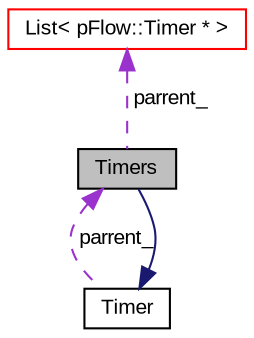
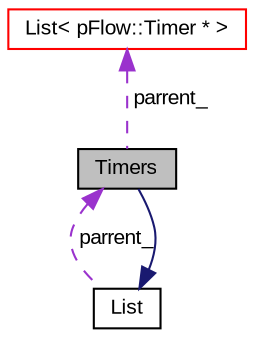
(127, 309) -> (127, 309)
